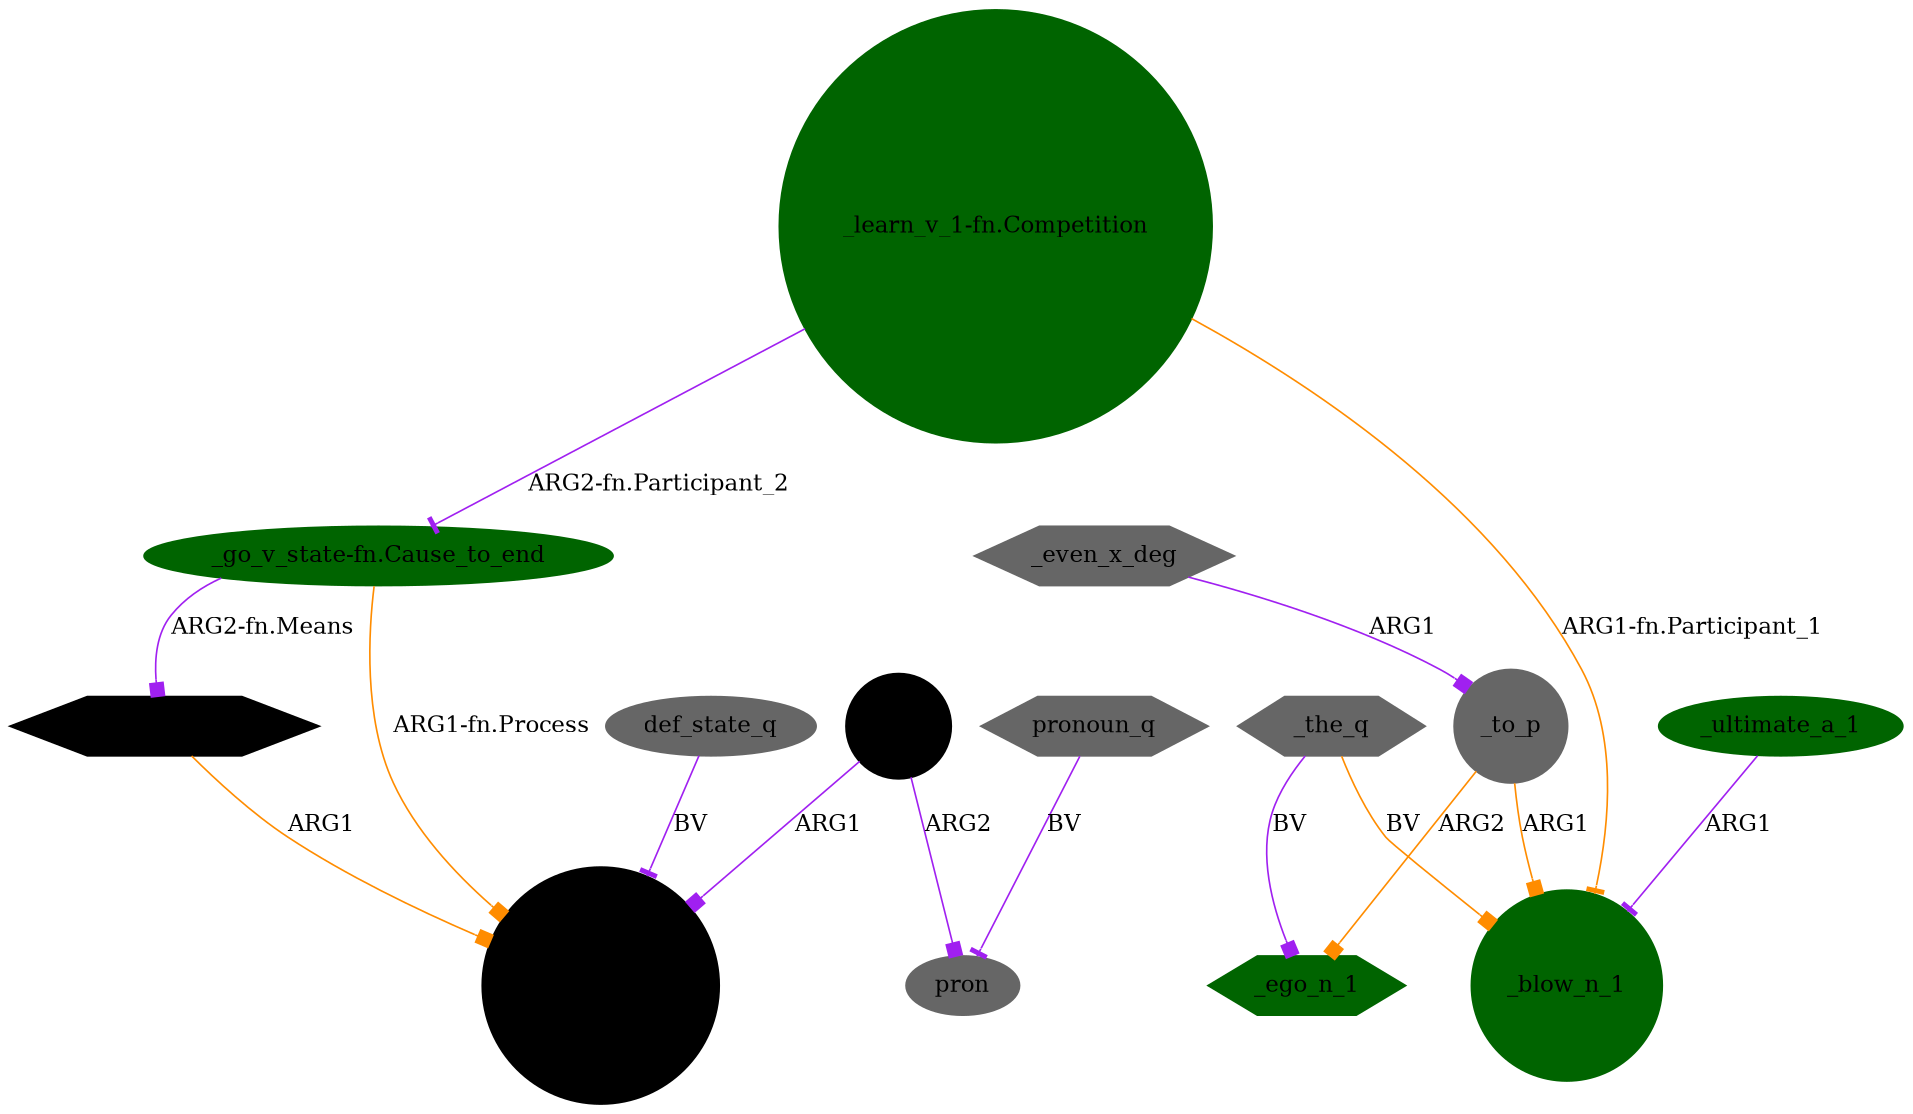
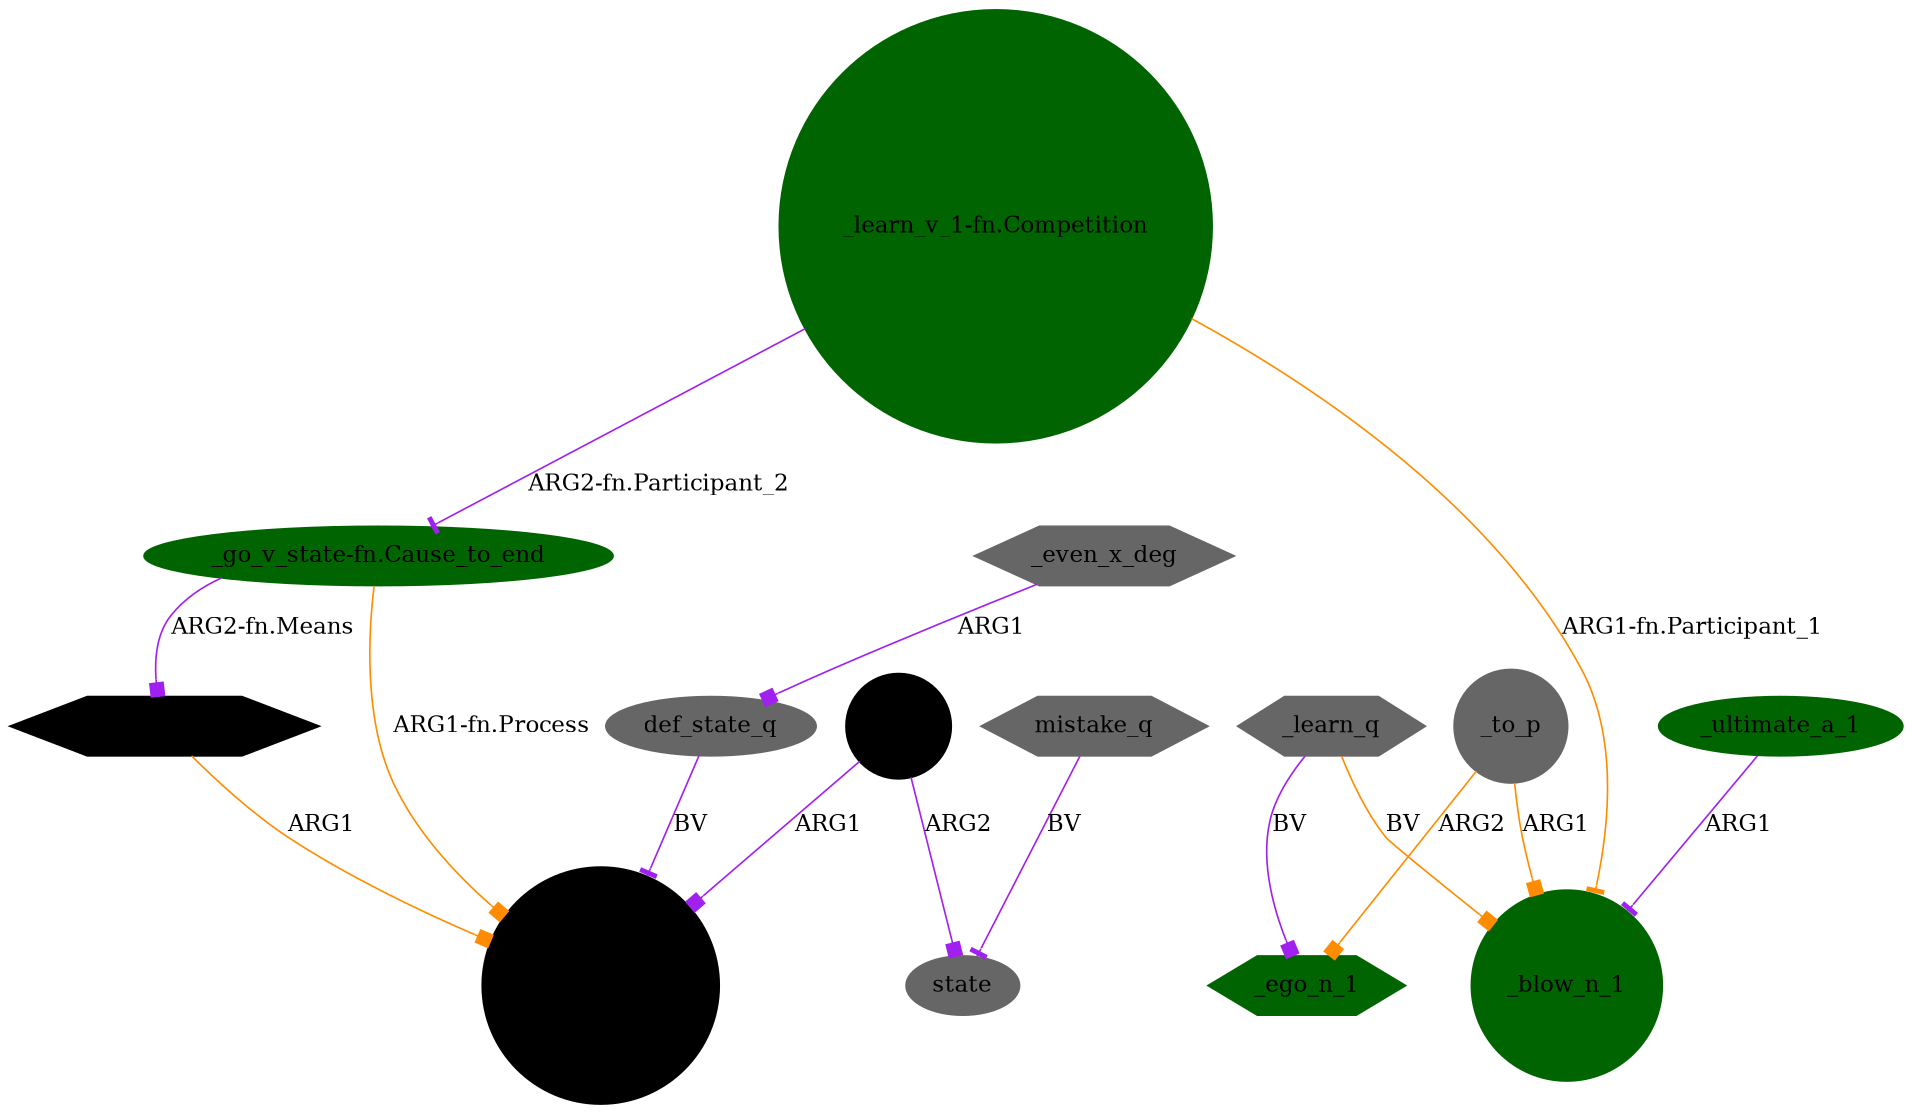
(1325, 619) -> (907, 637)
(1094, 726) -> (1094, 726)
(1331, 726) -> (1331, 726)
(963, 986) -> (963, 986)
